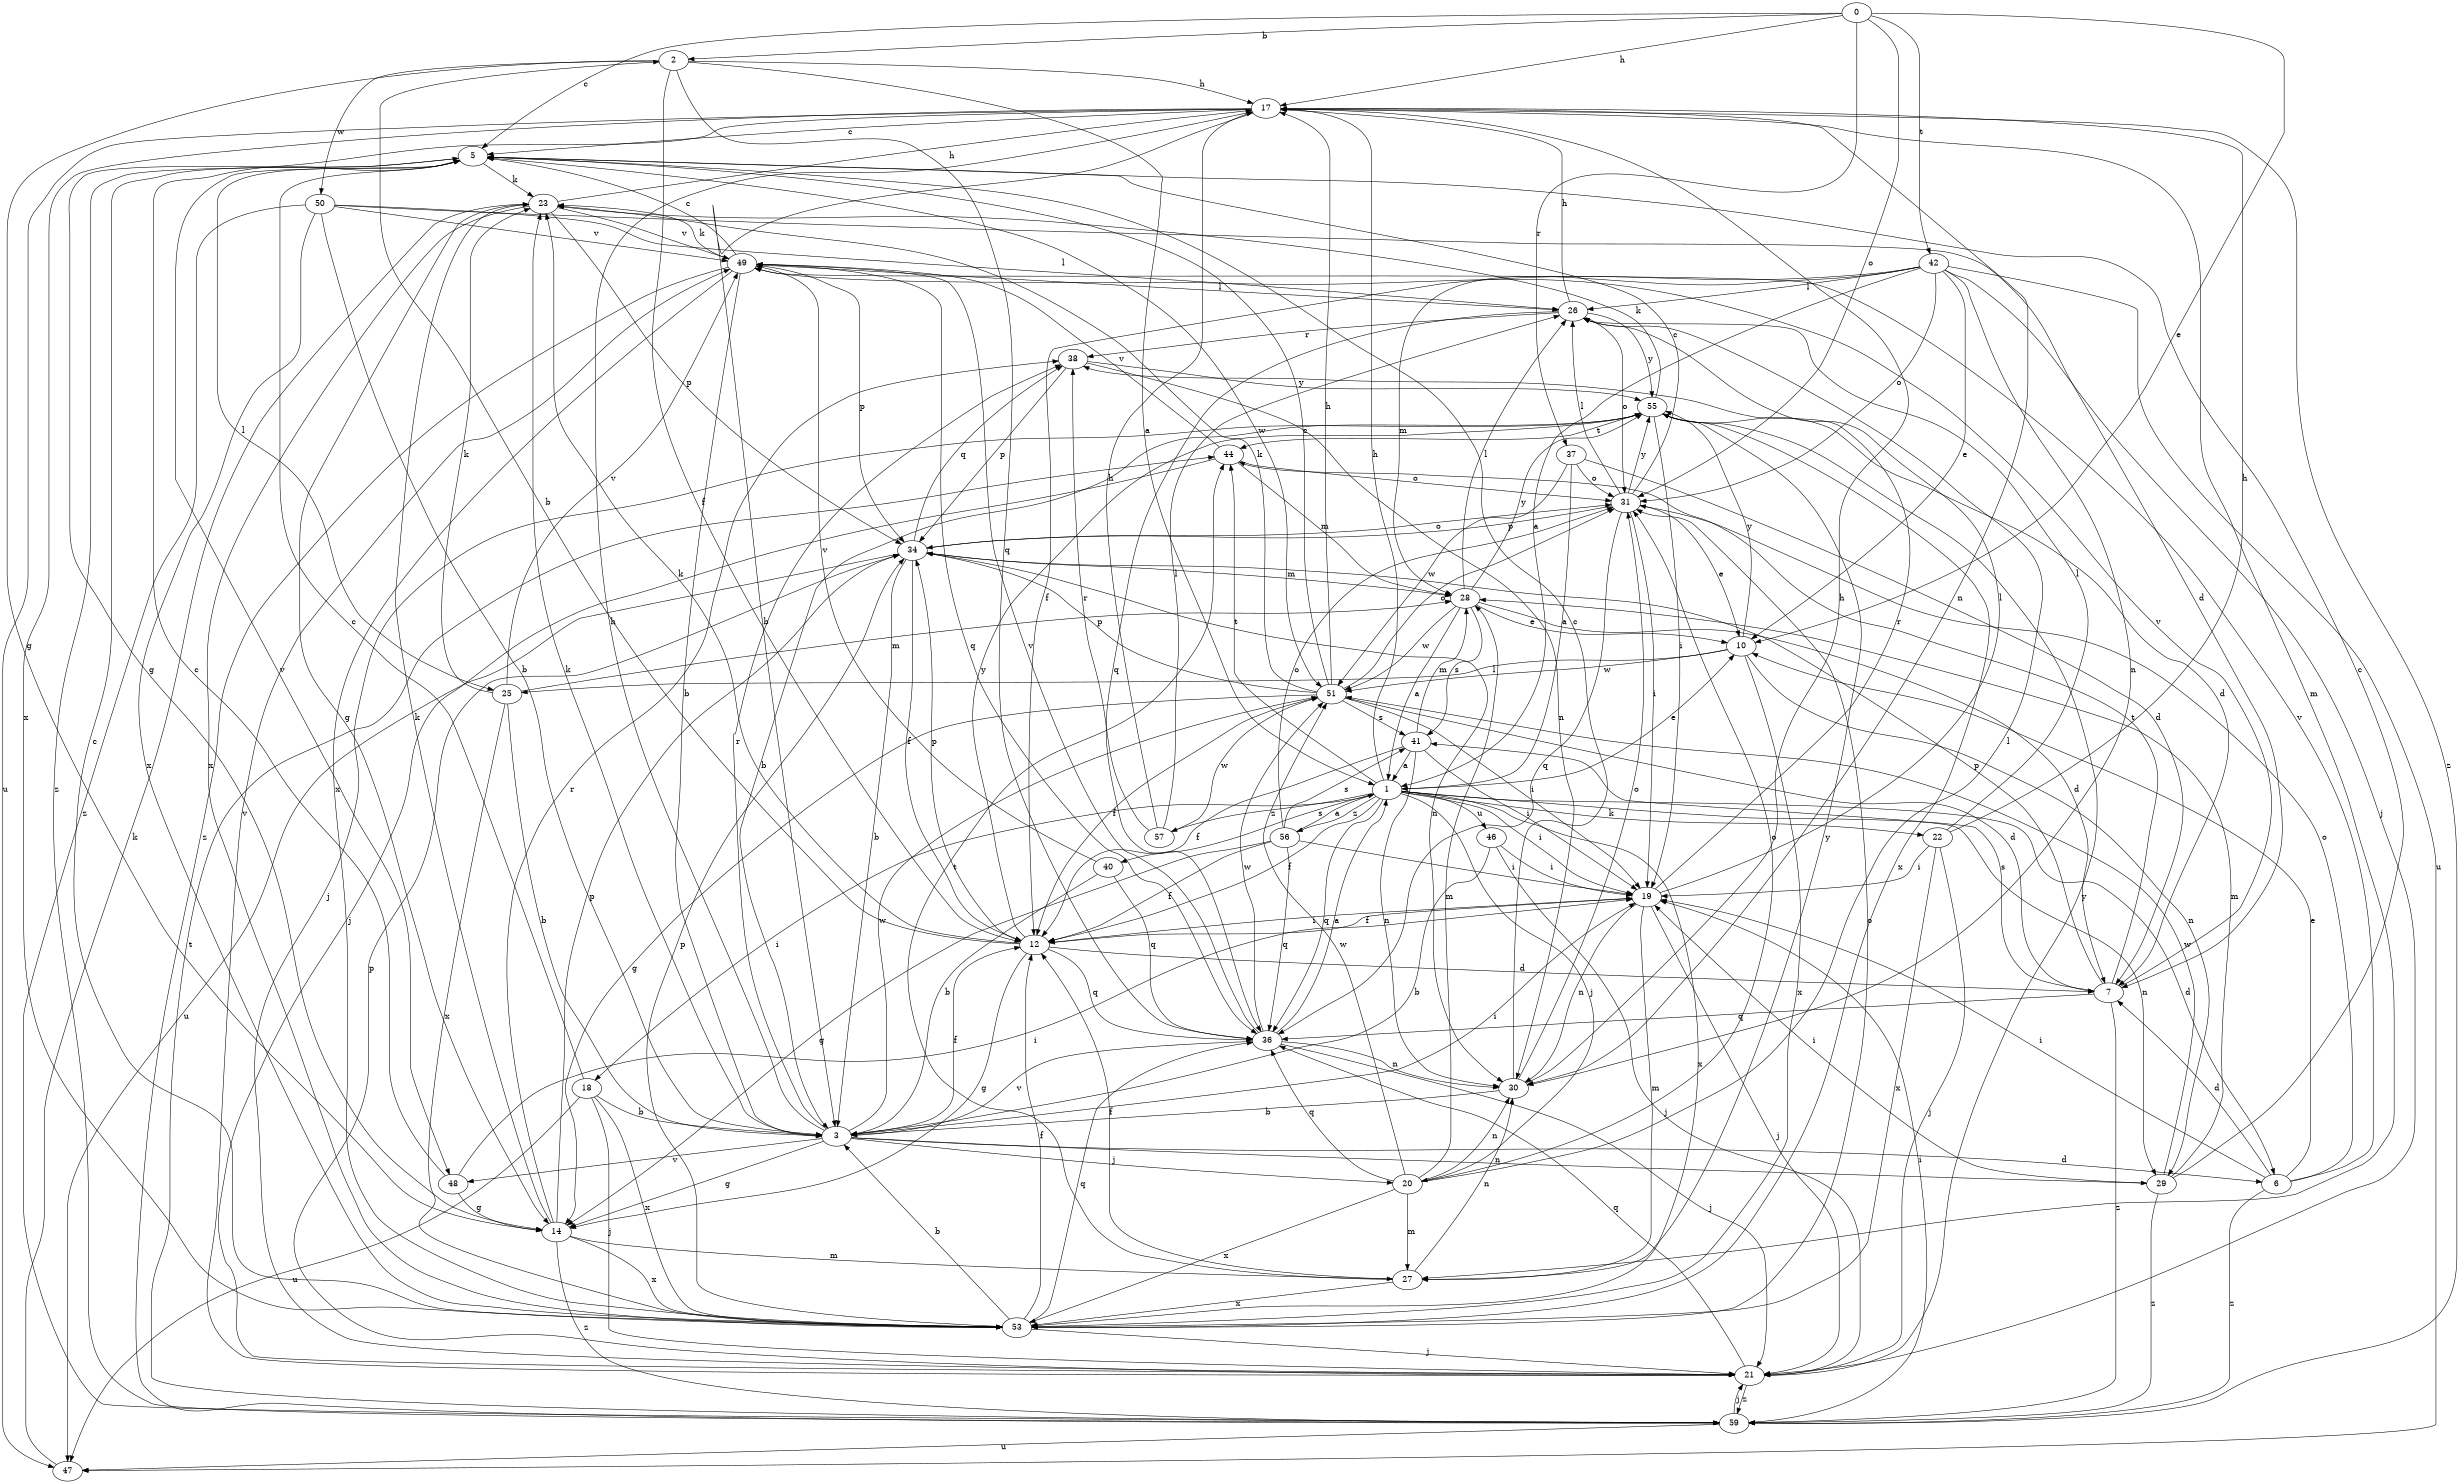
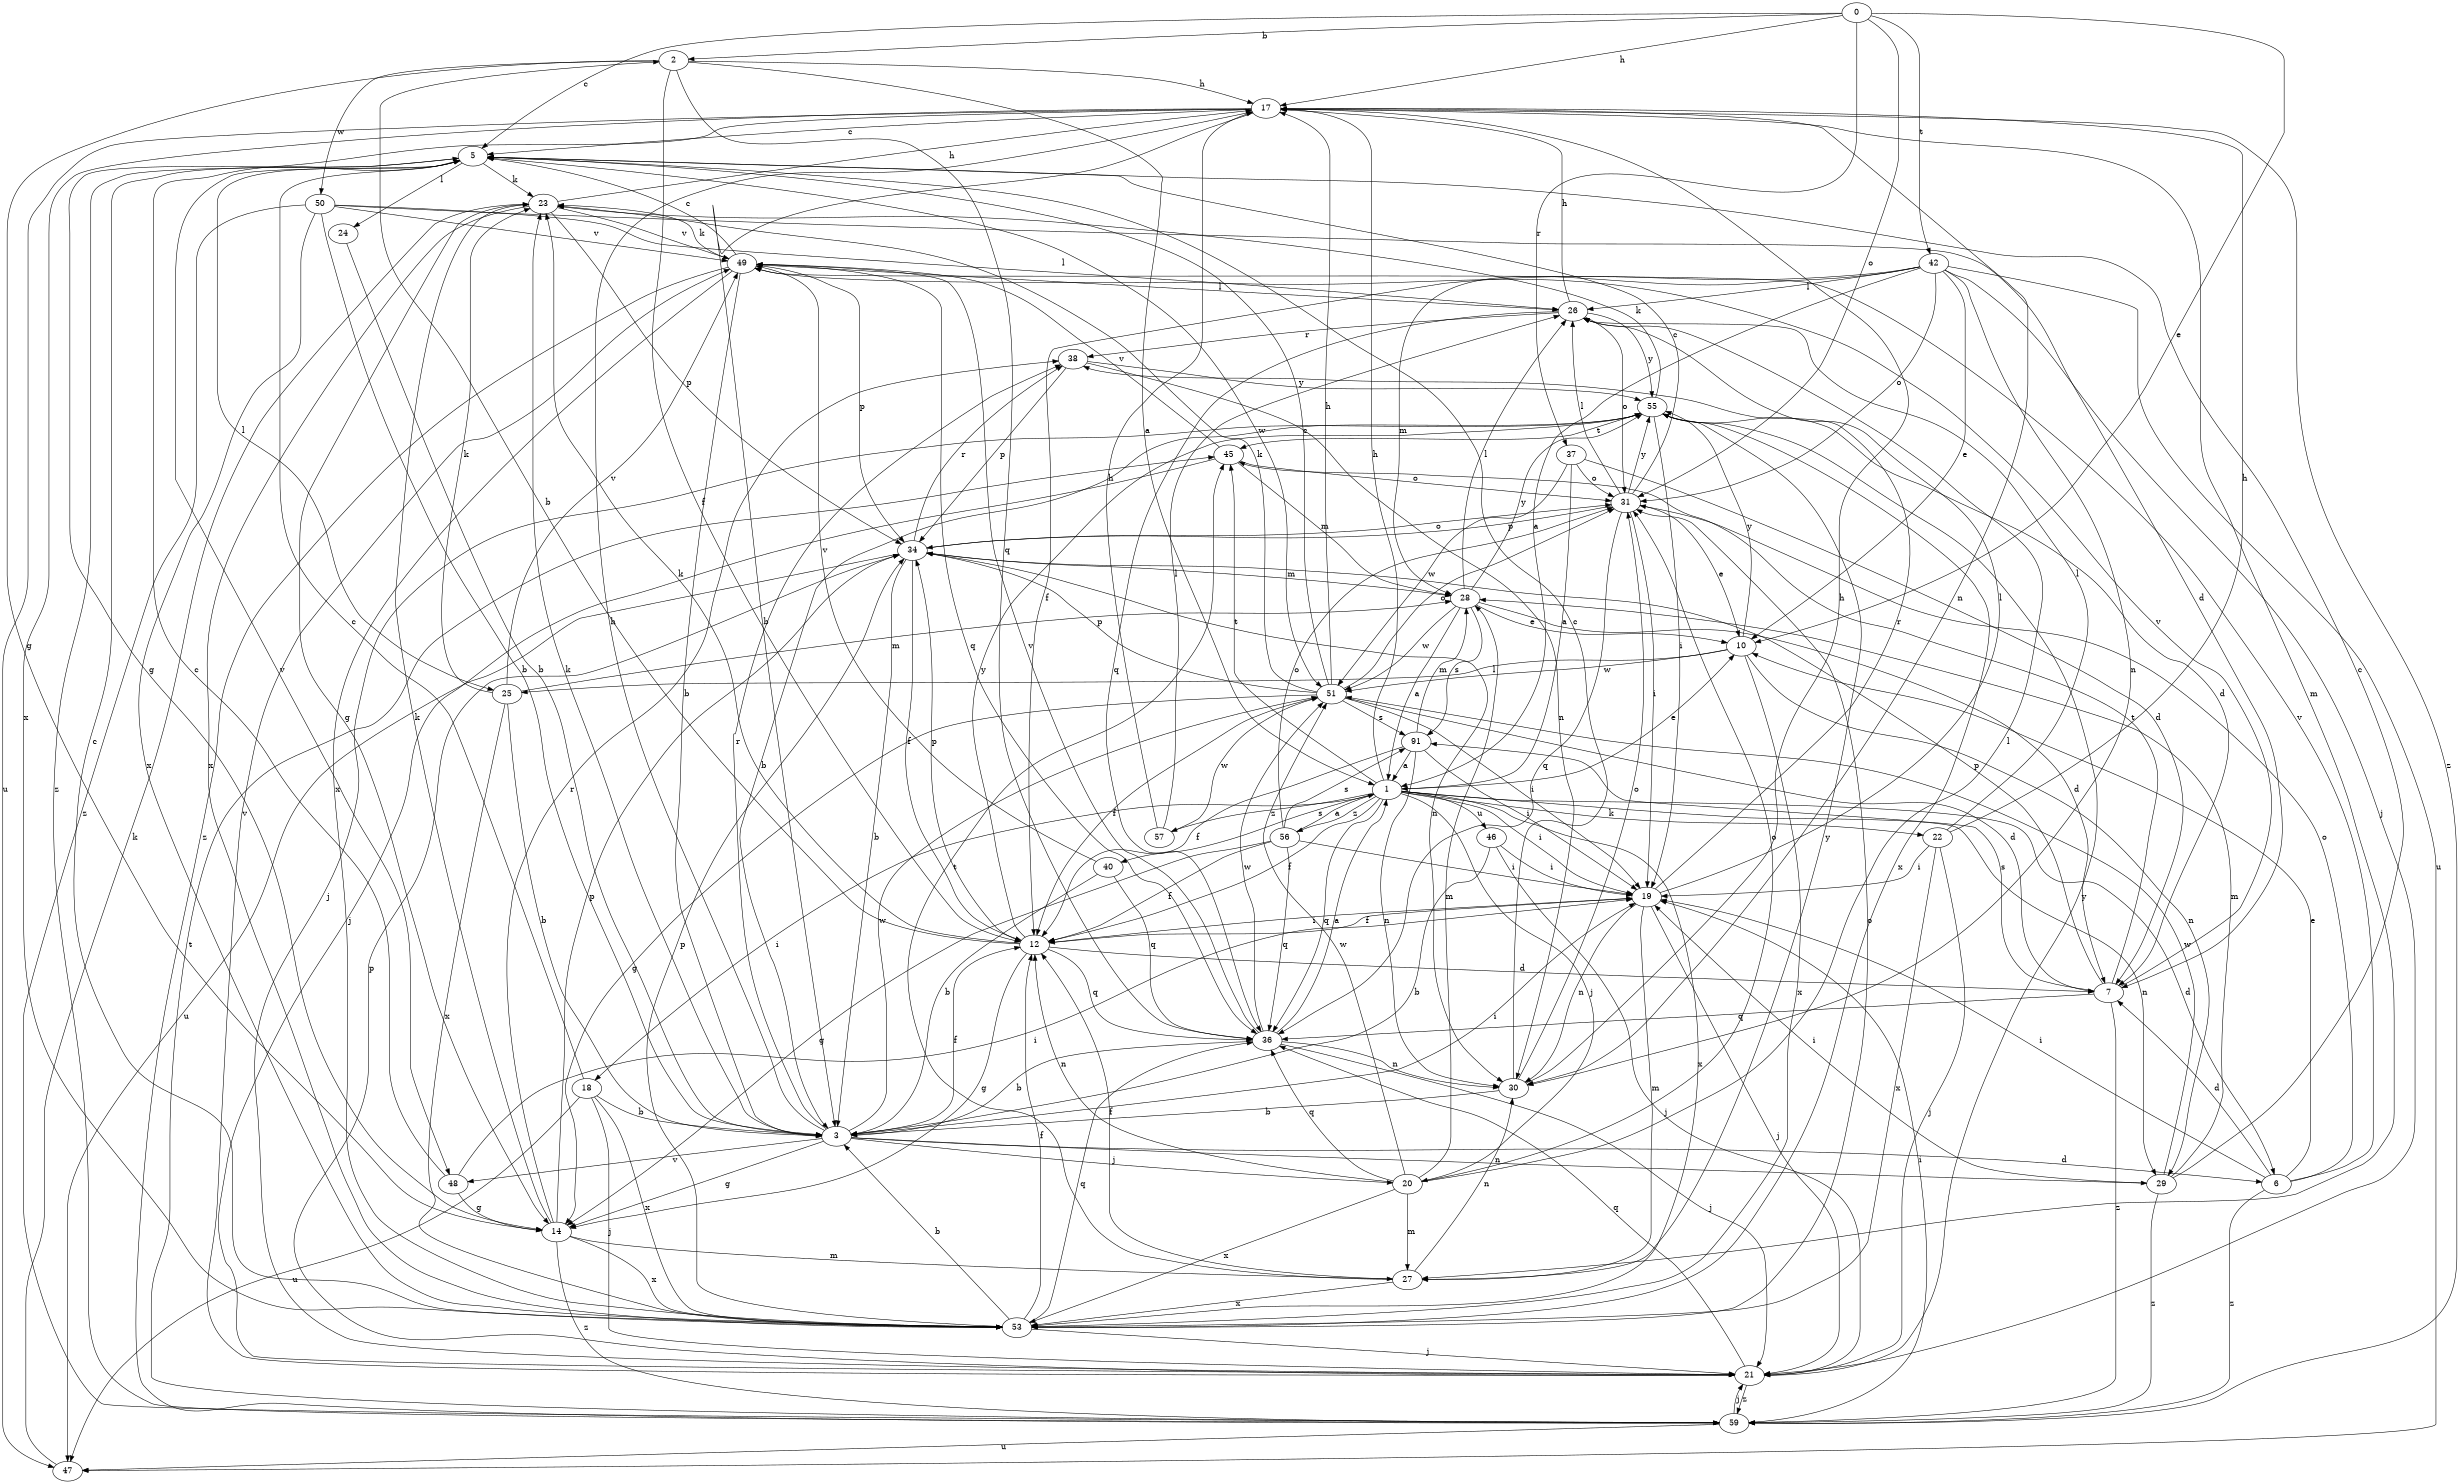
none -> (343, 234)
(963, 455) -> (963, 455)
(1229, 455) -> (1229, 455)
(1084, 609) -> none
(1416, 742) -> (1416, 742)
(1019, 1088) -> (1019, 1088)
(1470, 1154) -> (1158, 1142)
